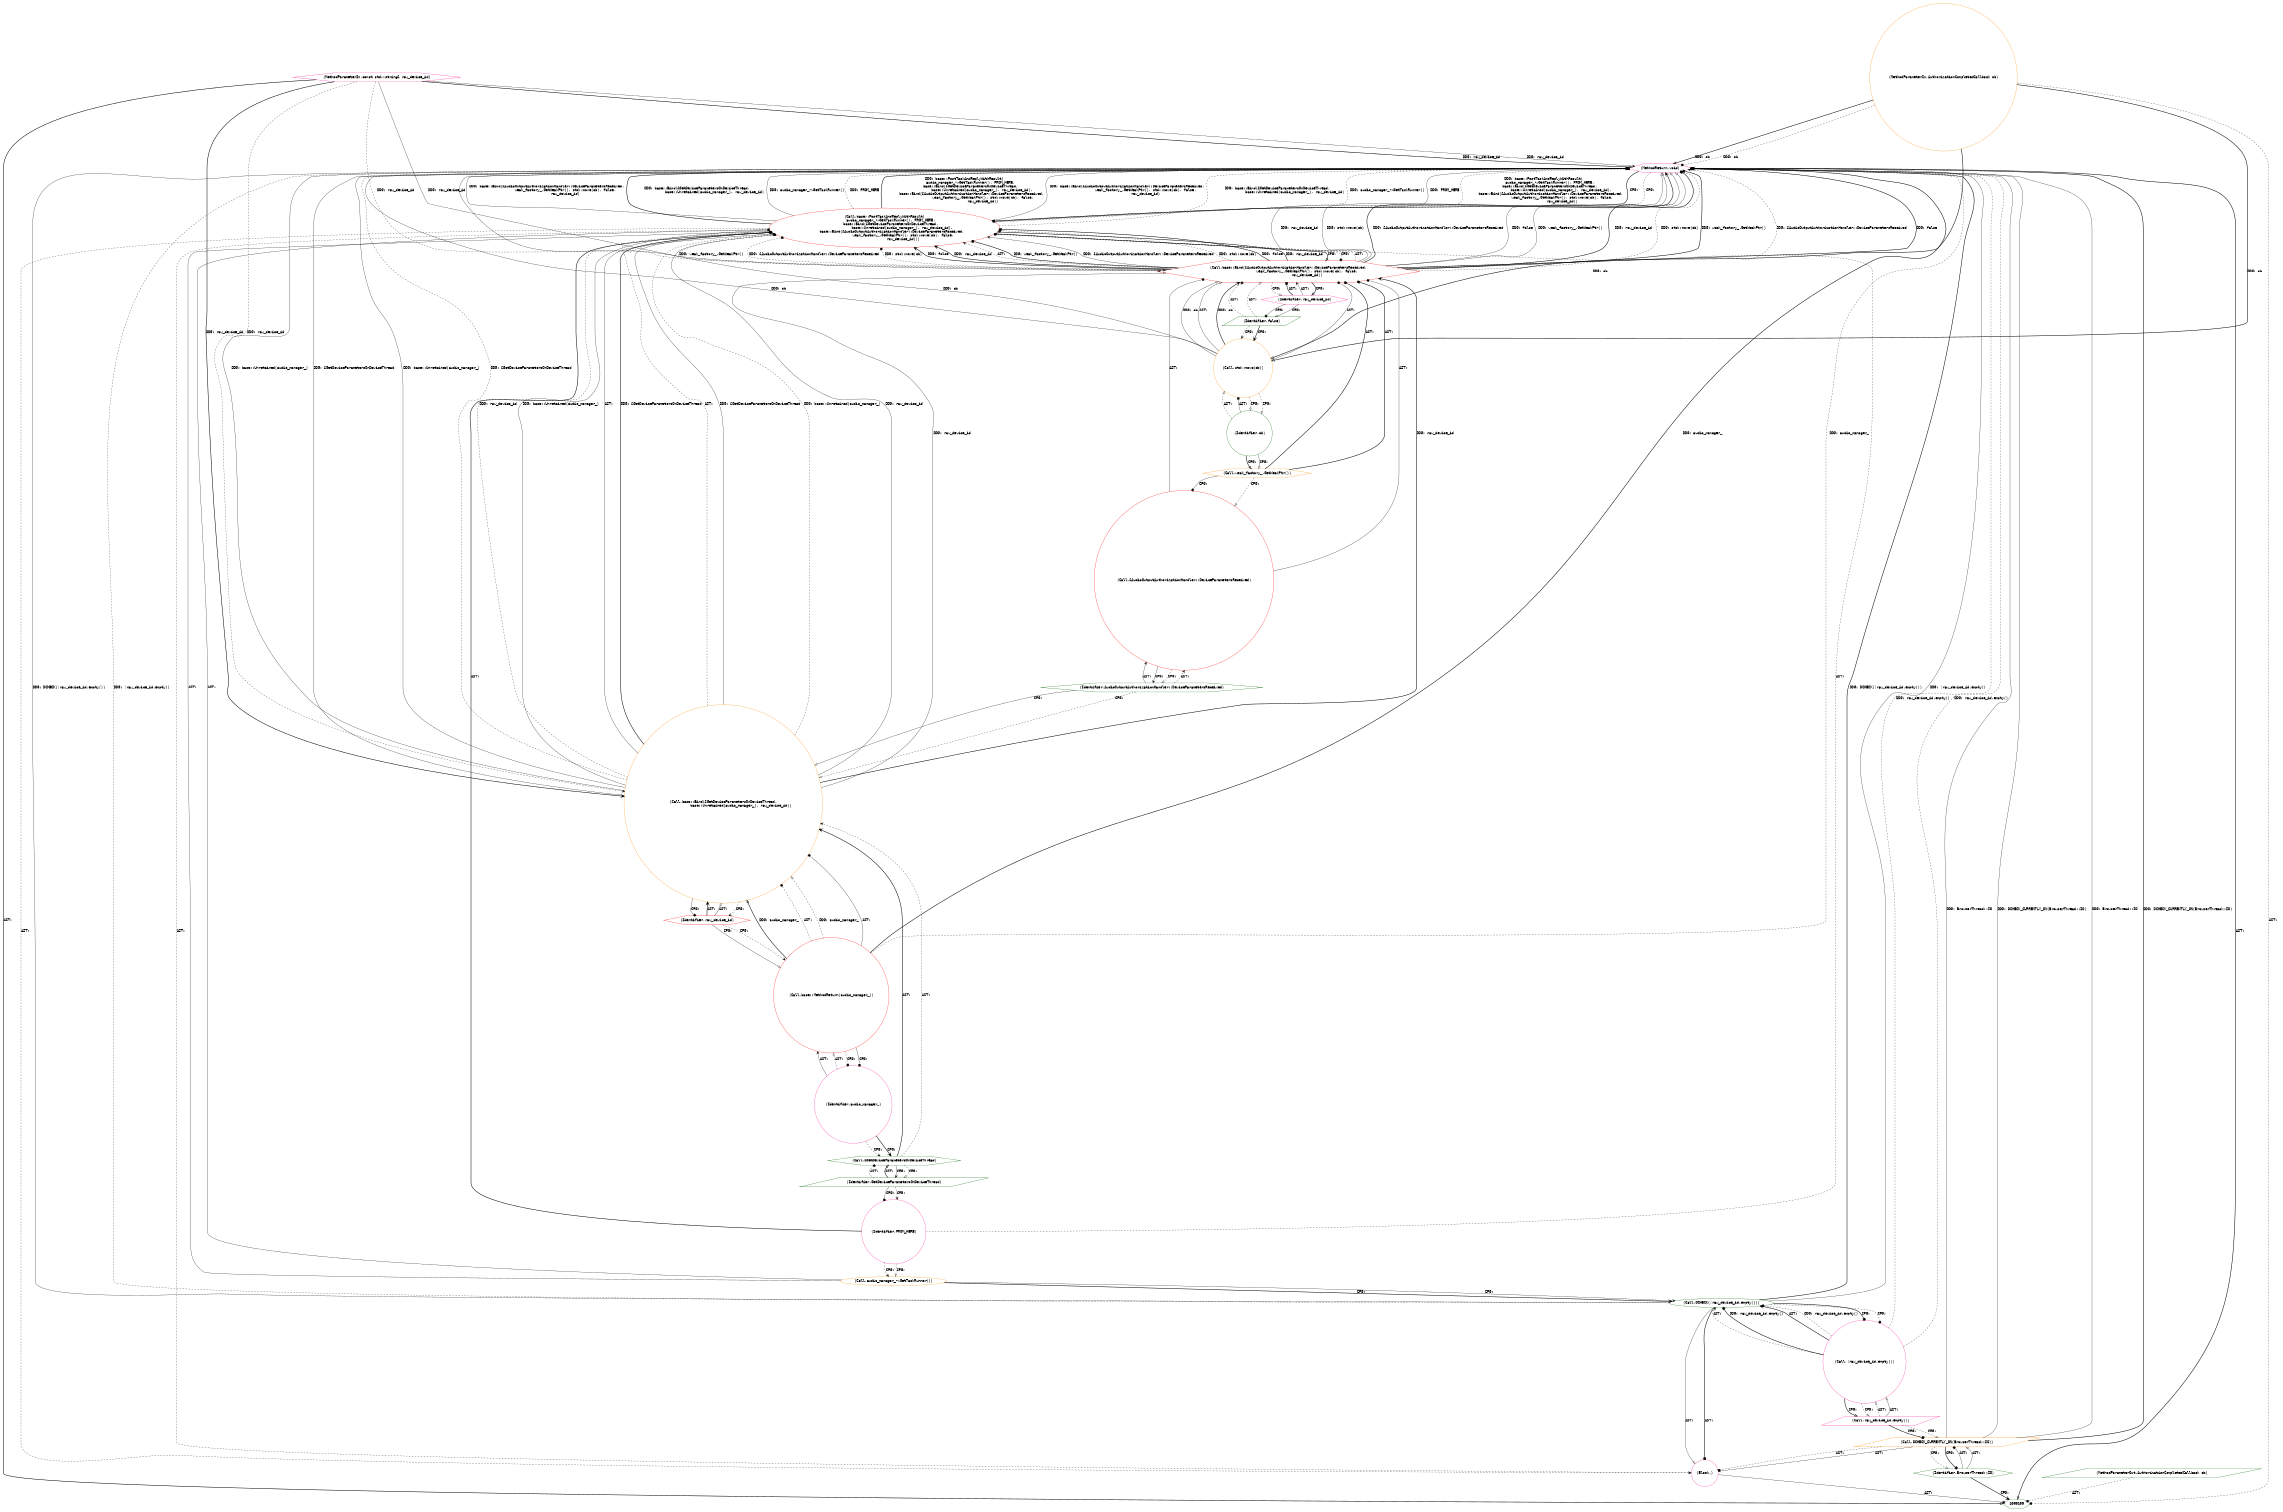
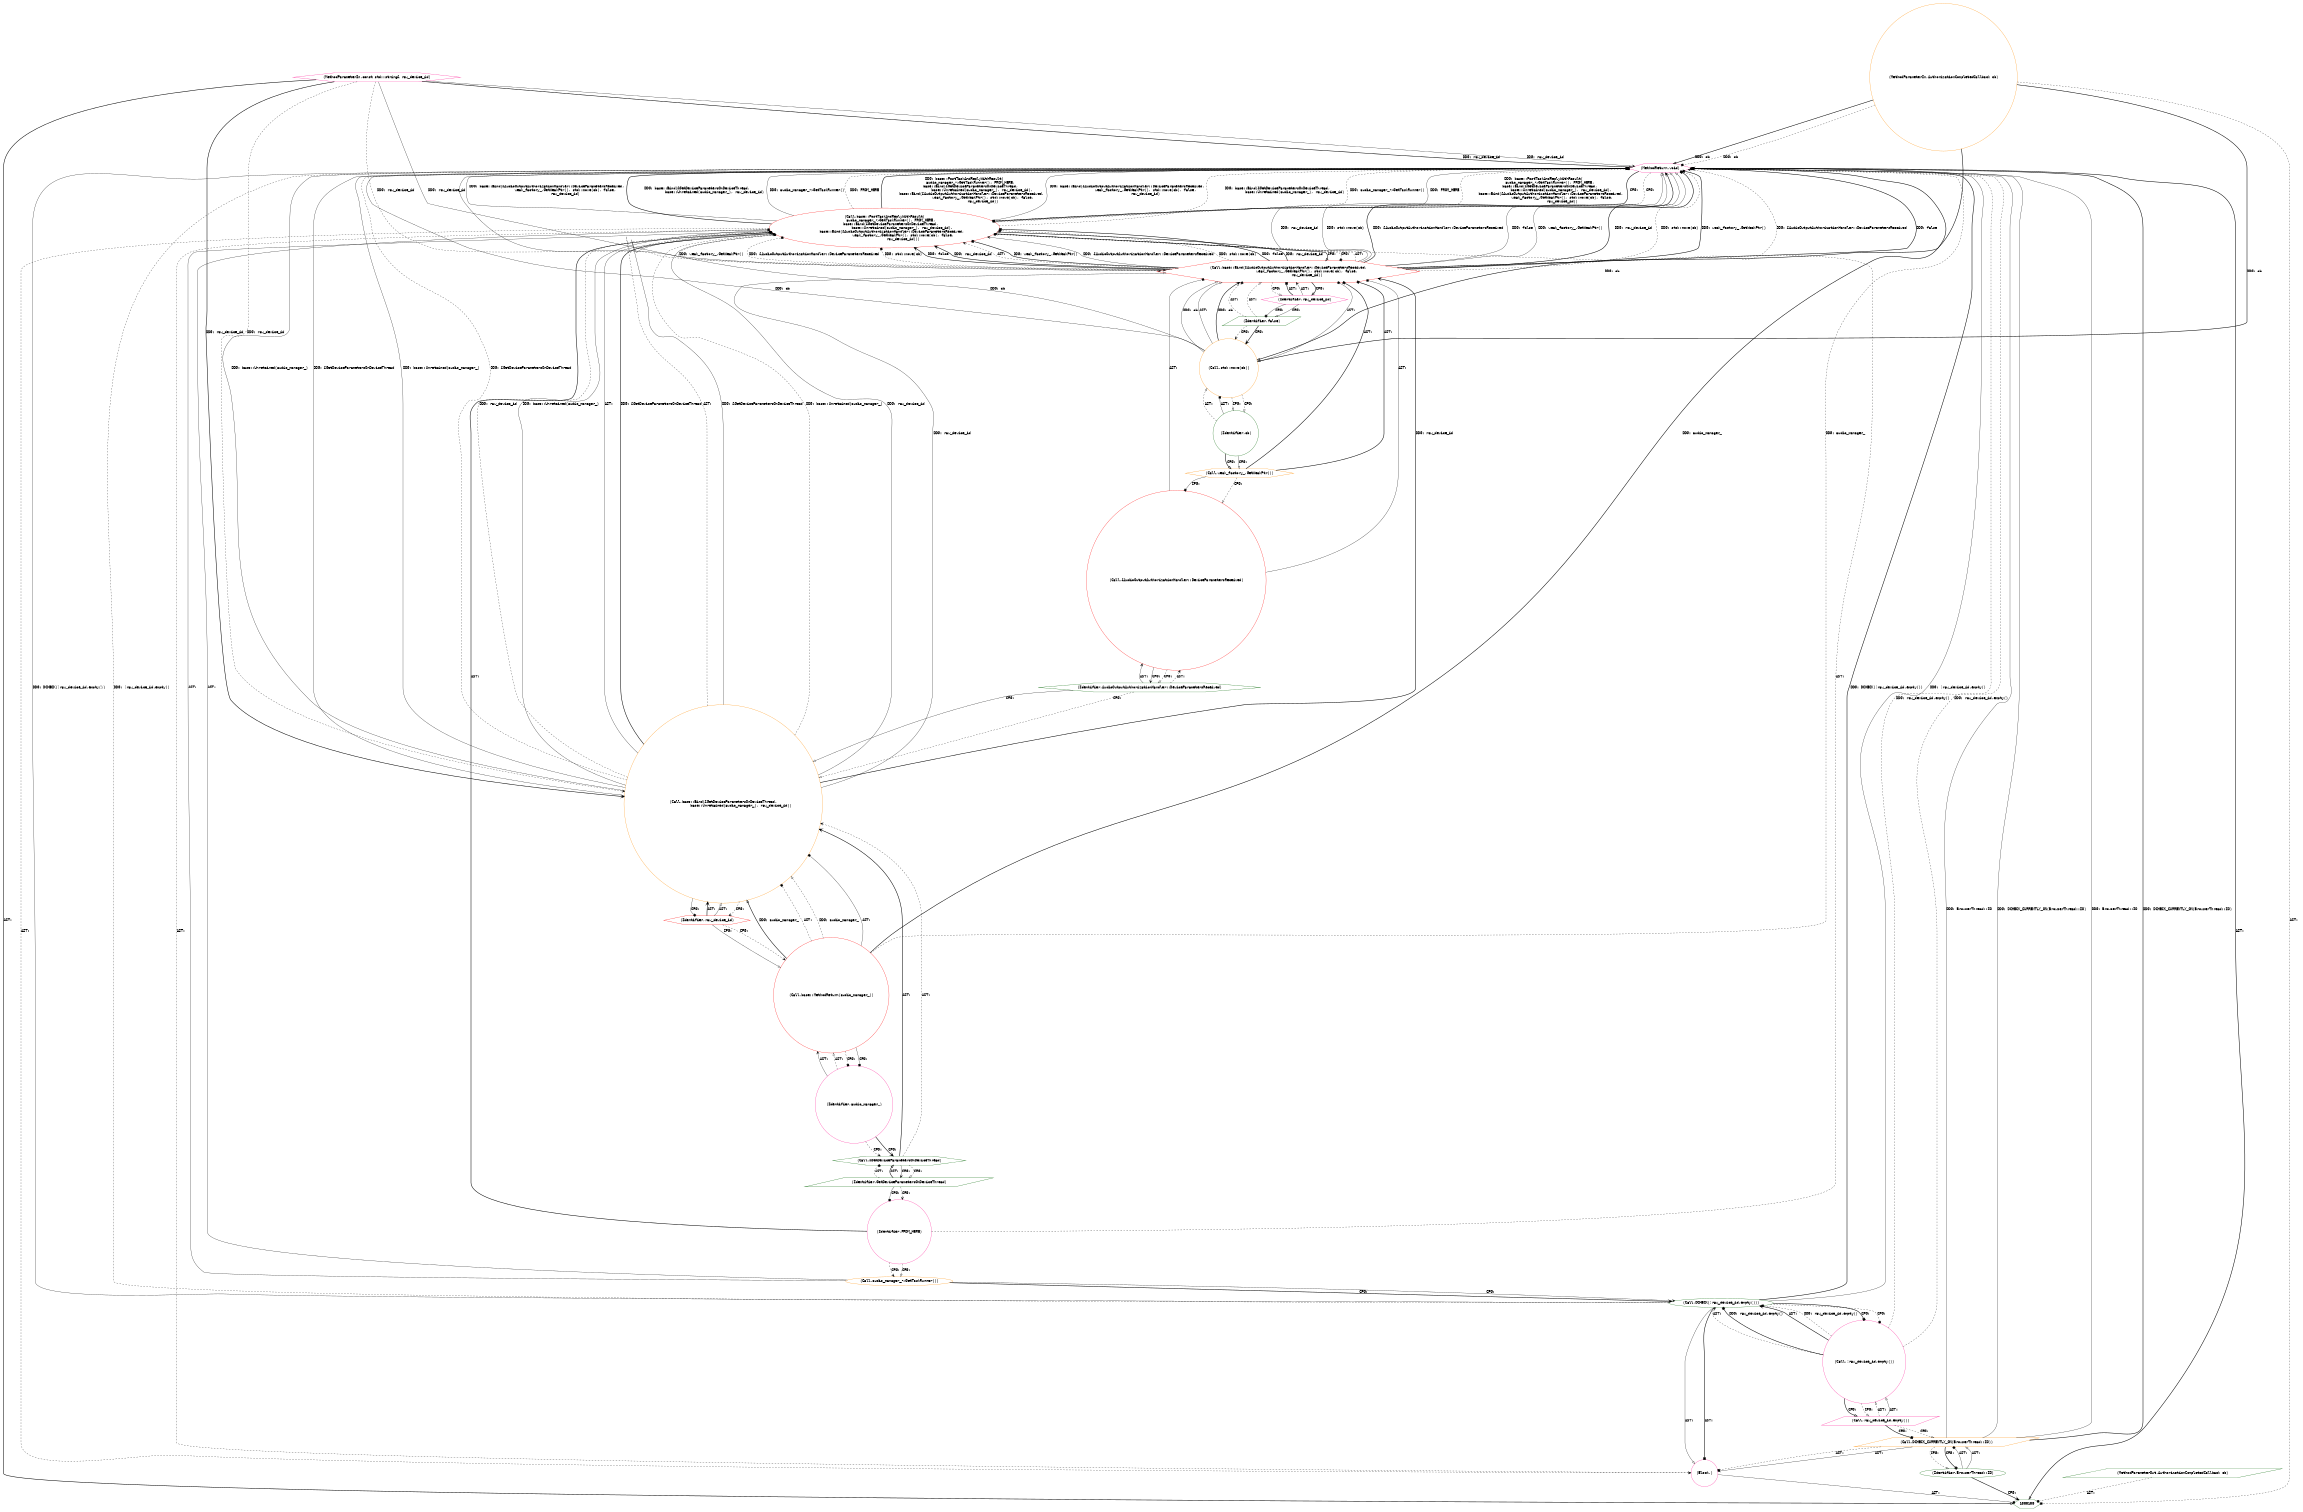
(1963, 1473) -> (1963, 1473)
